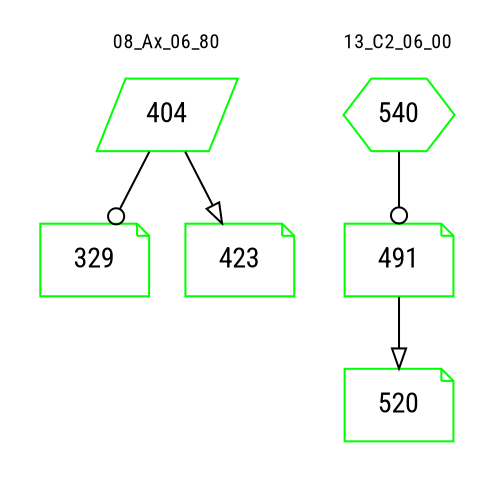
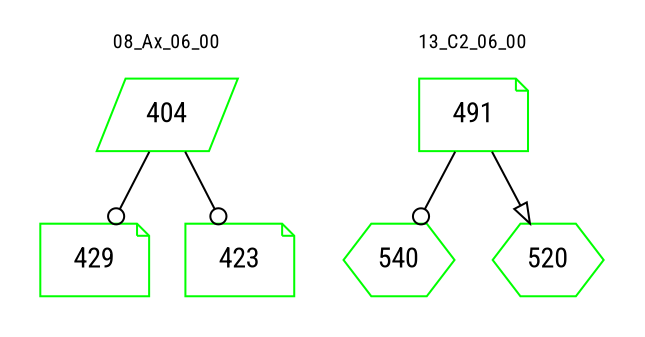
(167, 43) -> (167, 43)
(199, 178) -> (200, 180)
(399, 180) -> (440, 180)
(95, 260) -> (95, 260)
(399, 405) -> (548, 260)
